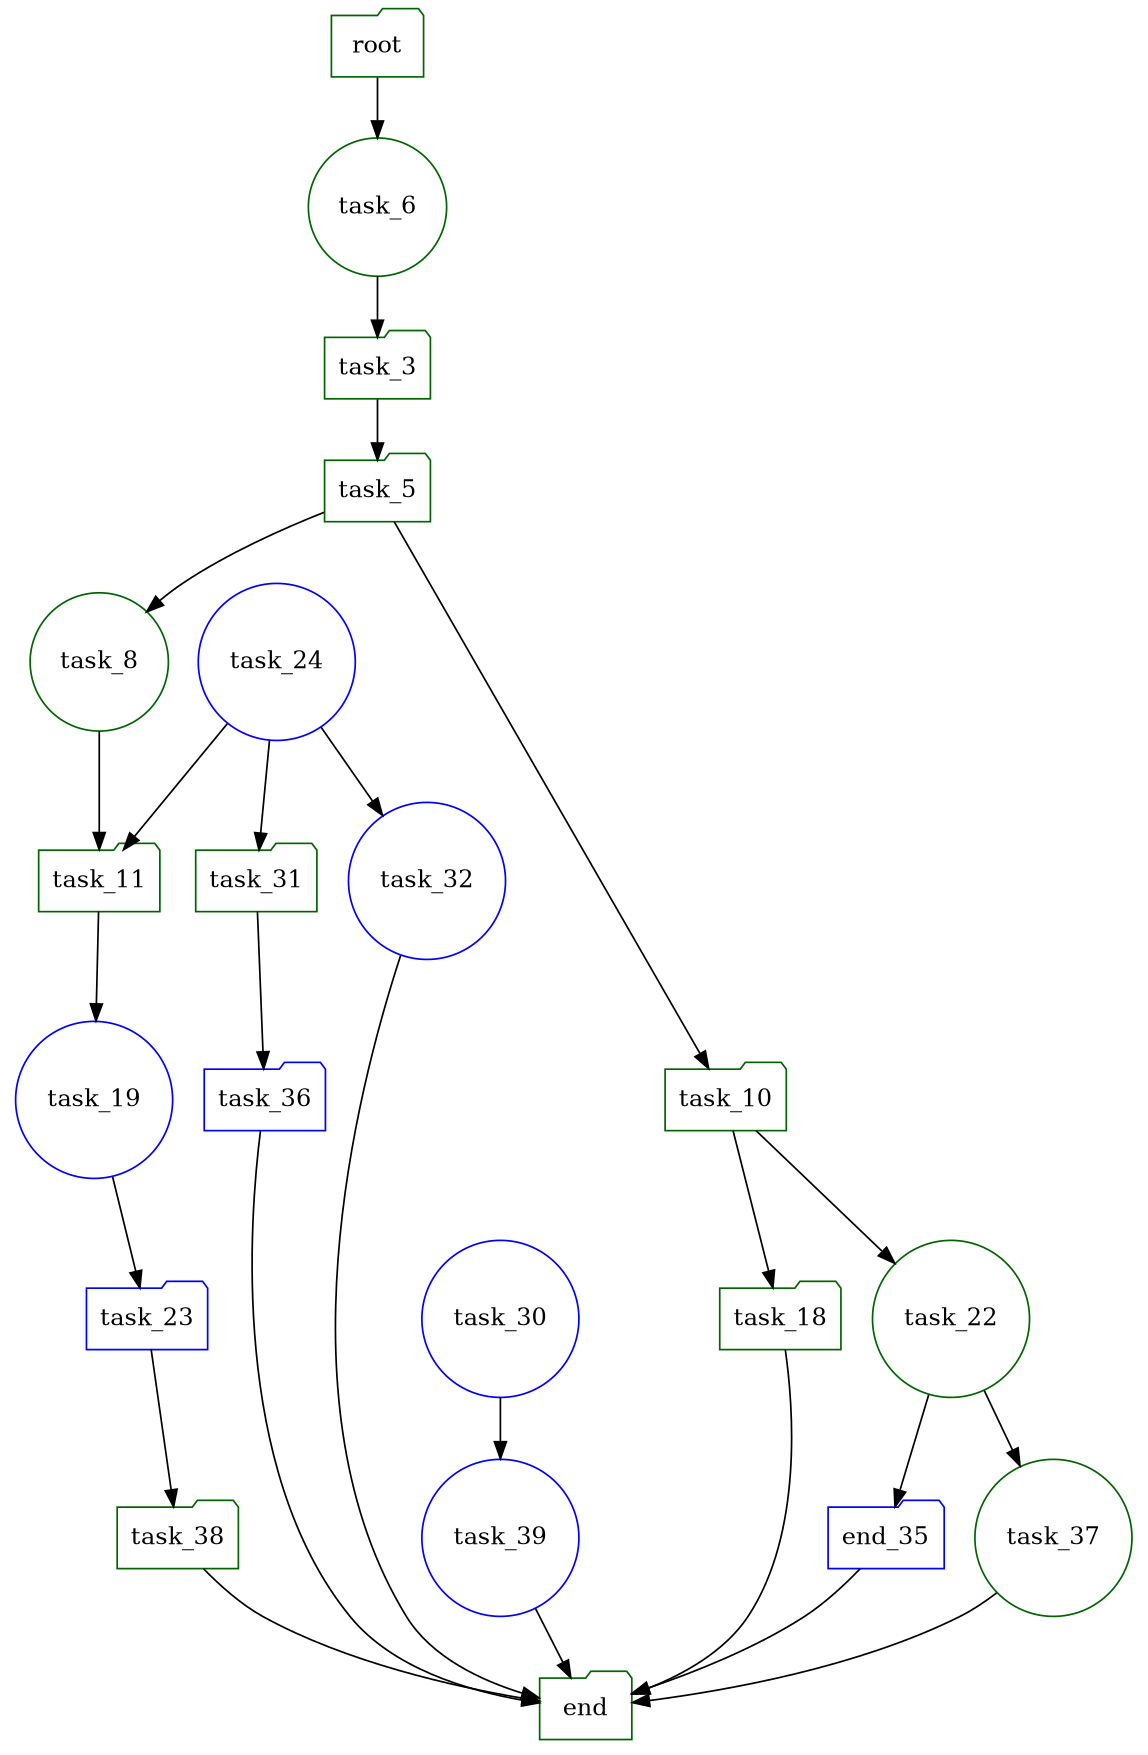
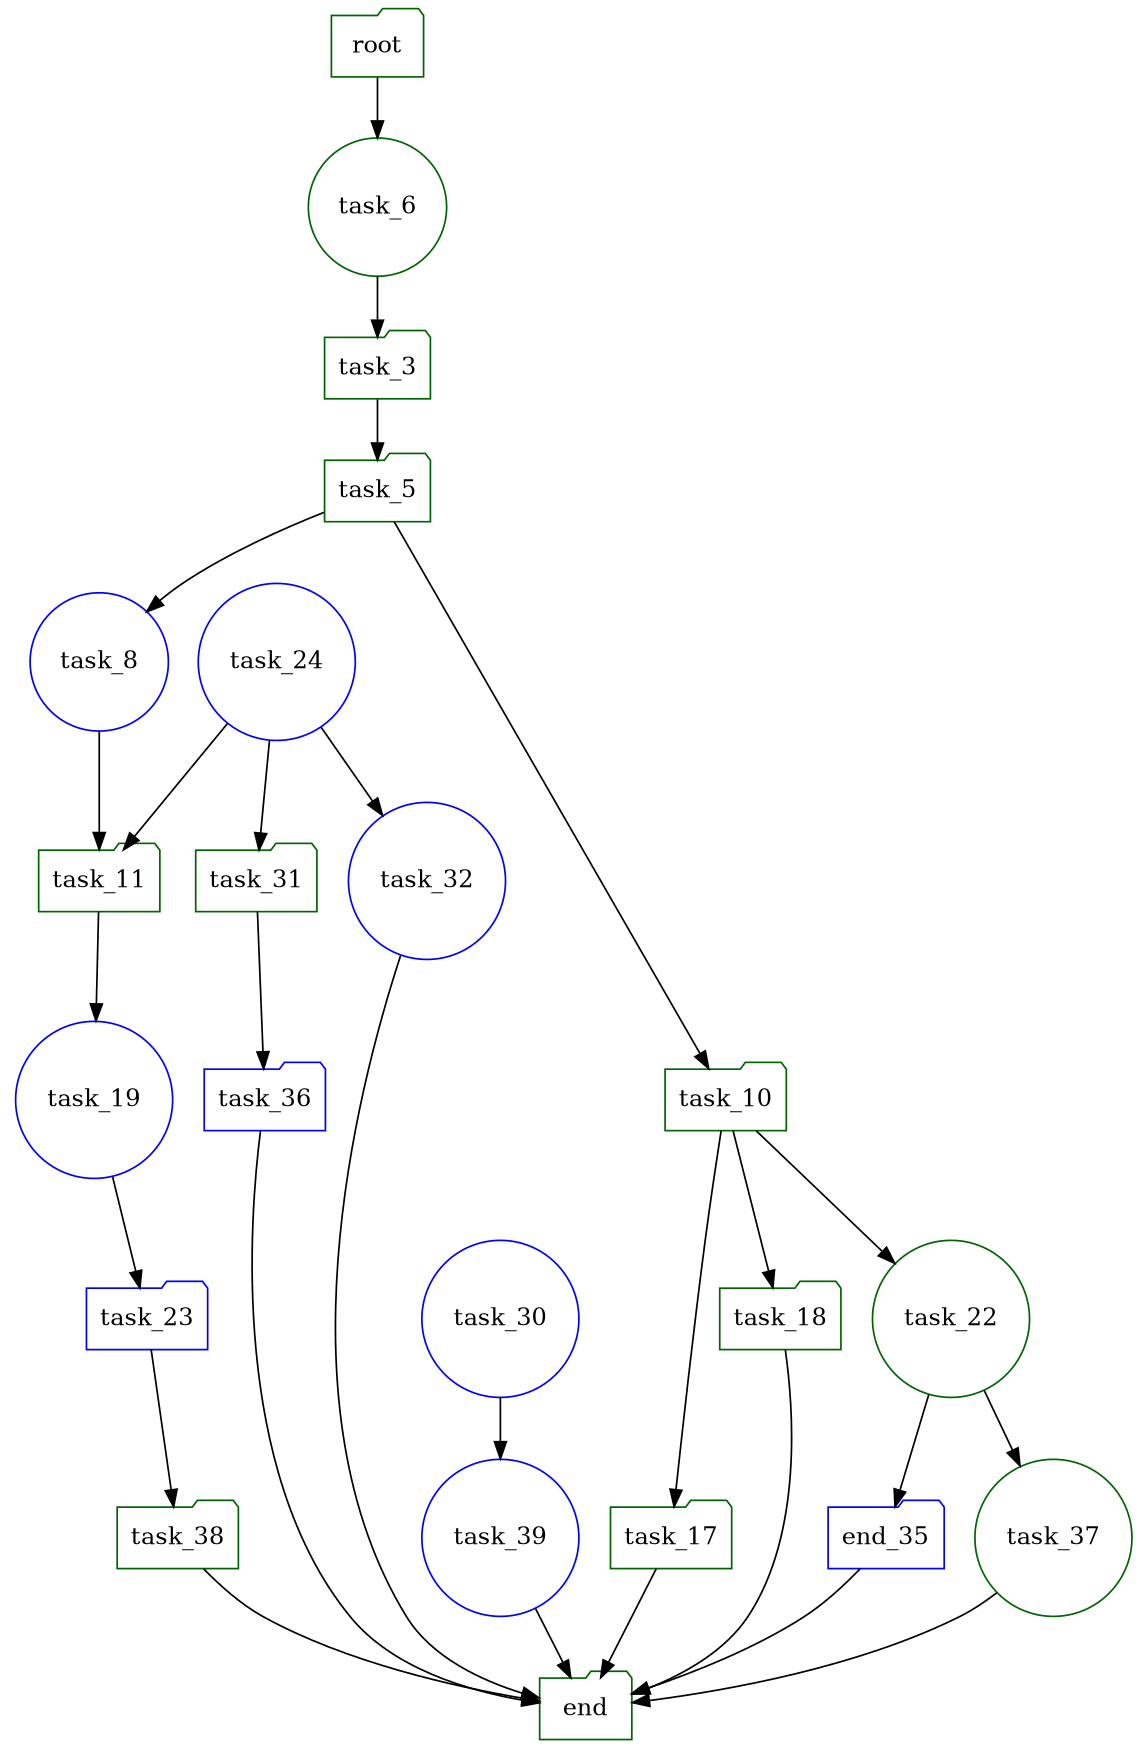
(99, 662) -> (99, 662)
none -> (671, 1538)
